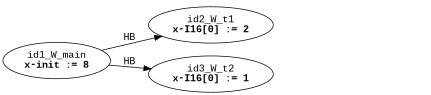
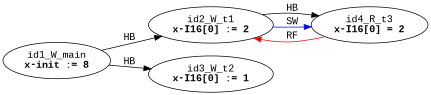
none -> (370, 25)
